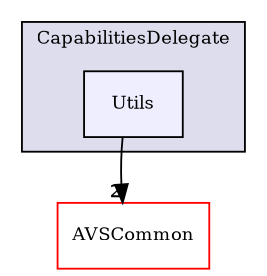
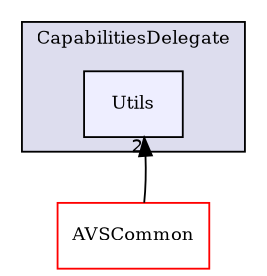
(121, 163) -> (146, 179)
